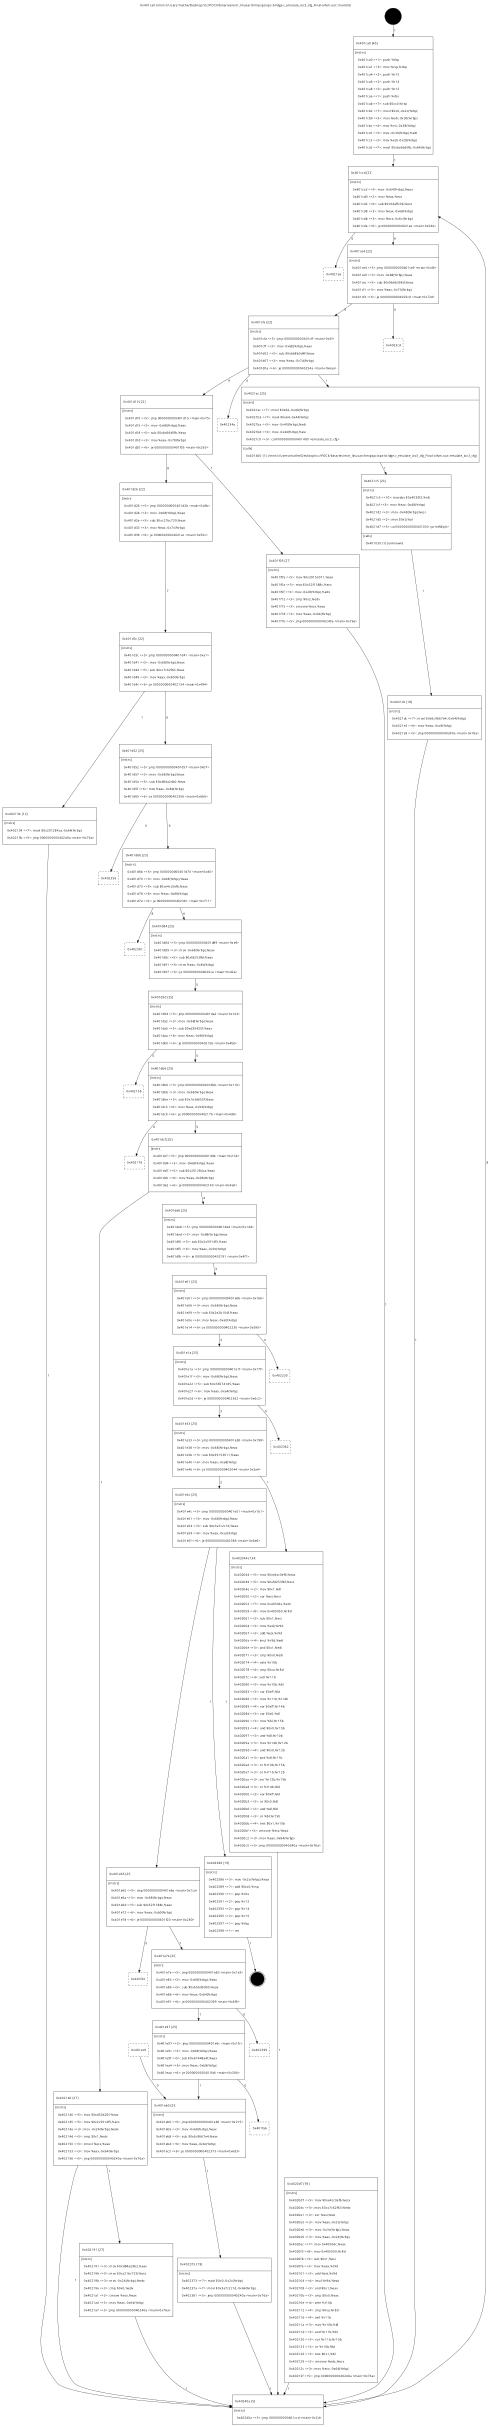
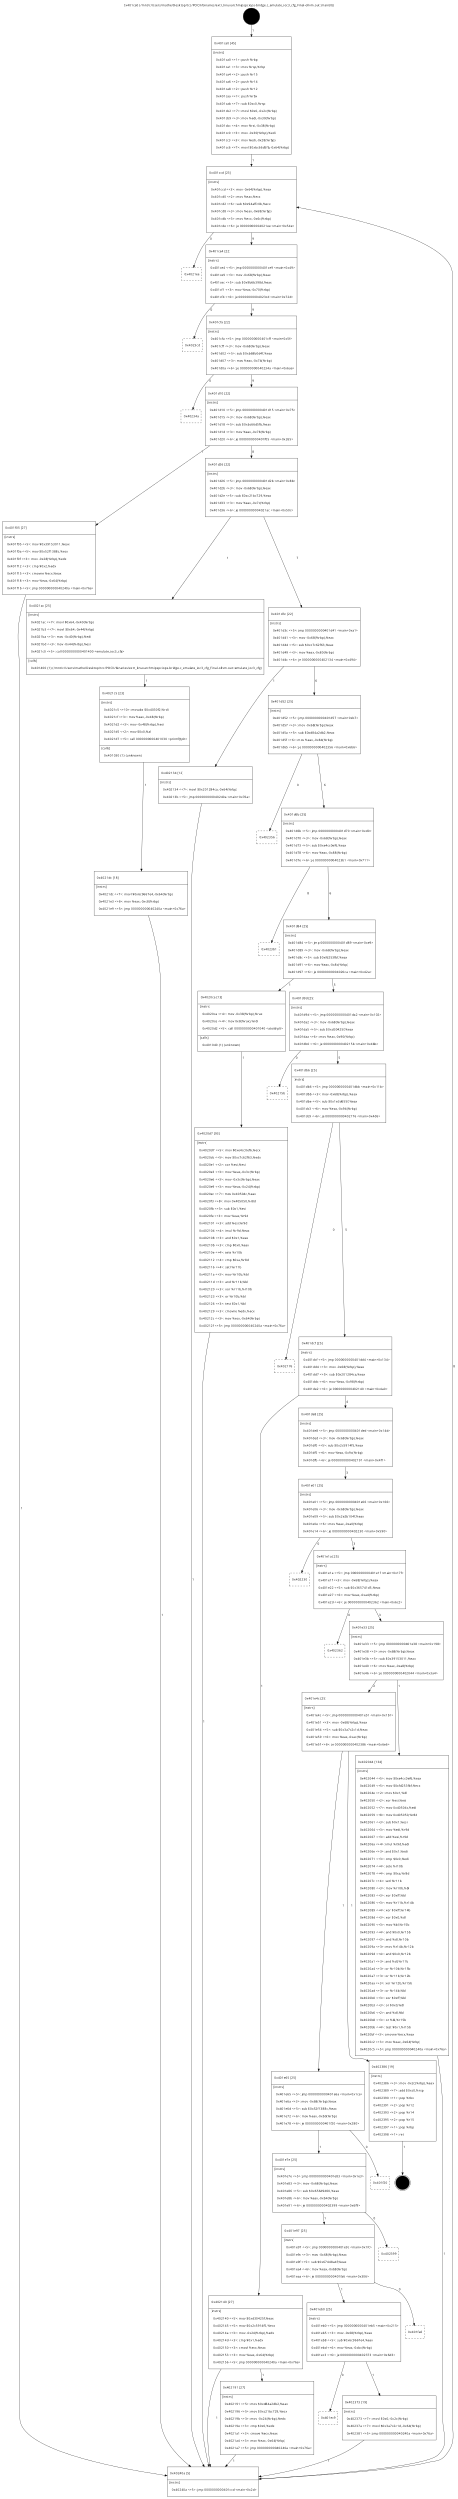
(323, 380) -> (202, 557)
none -> (242, 1021)
(149, 2079) -> (338, 2385)
